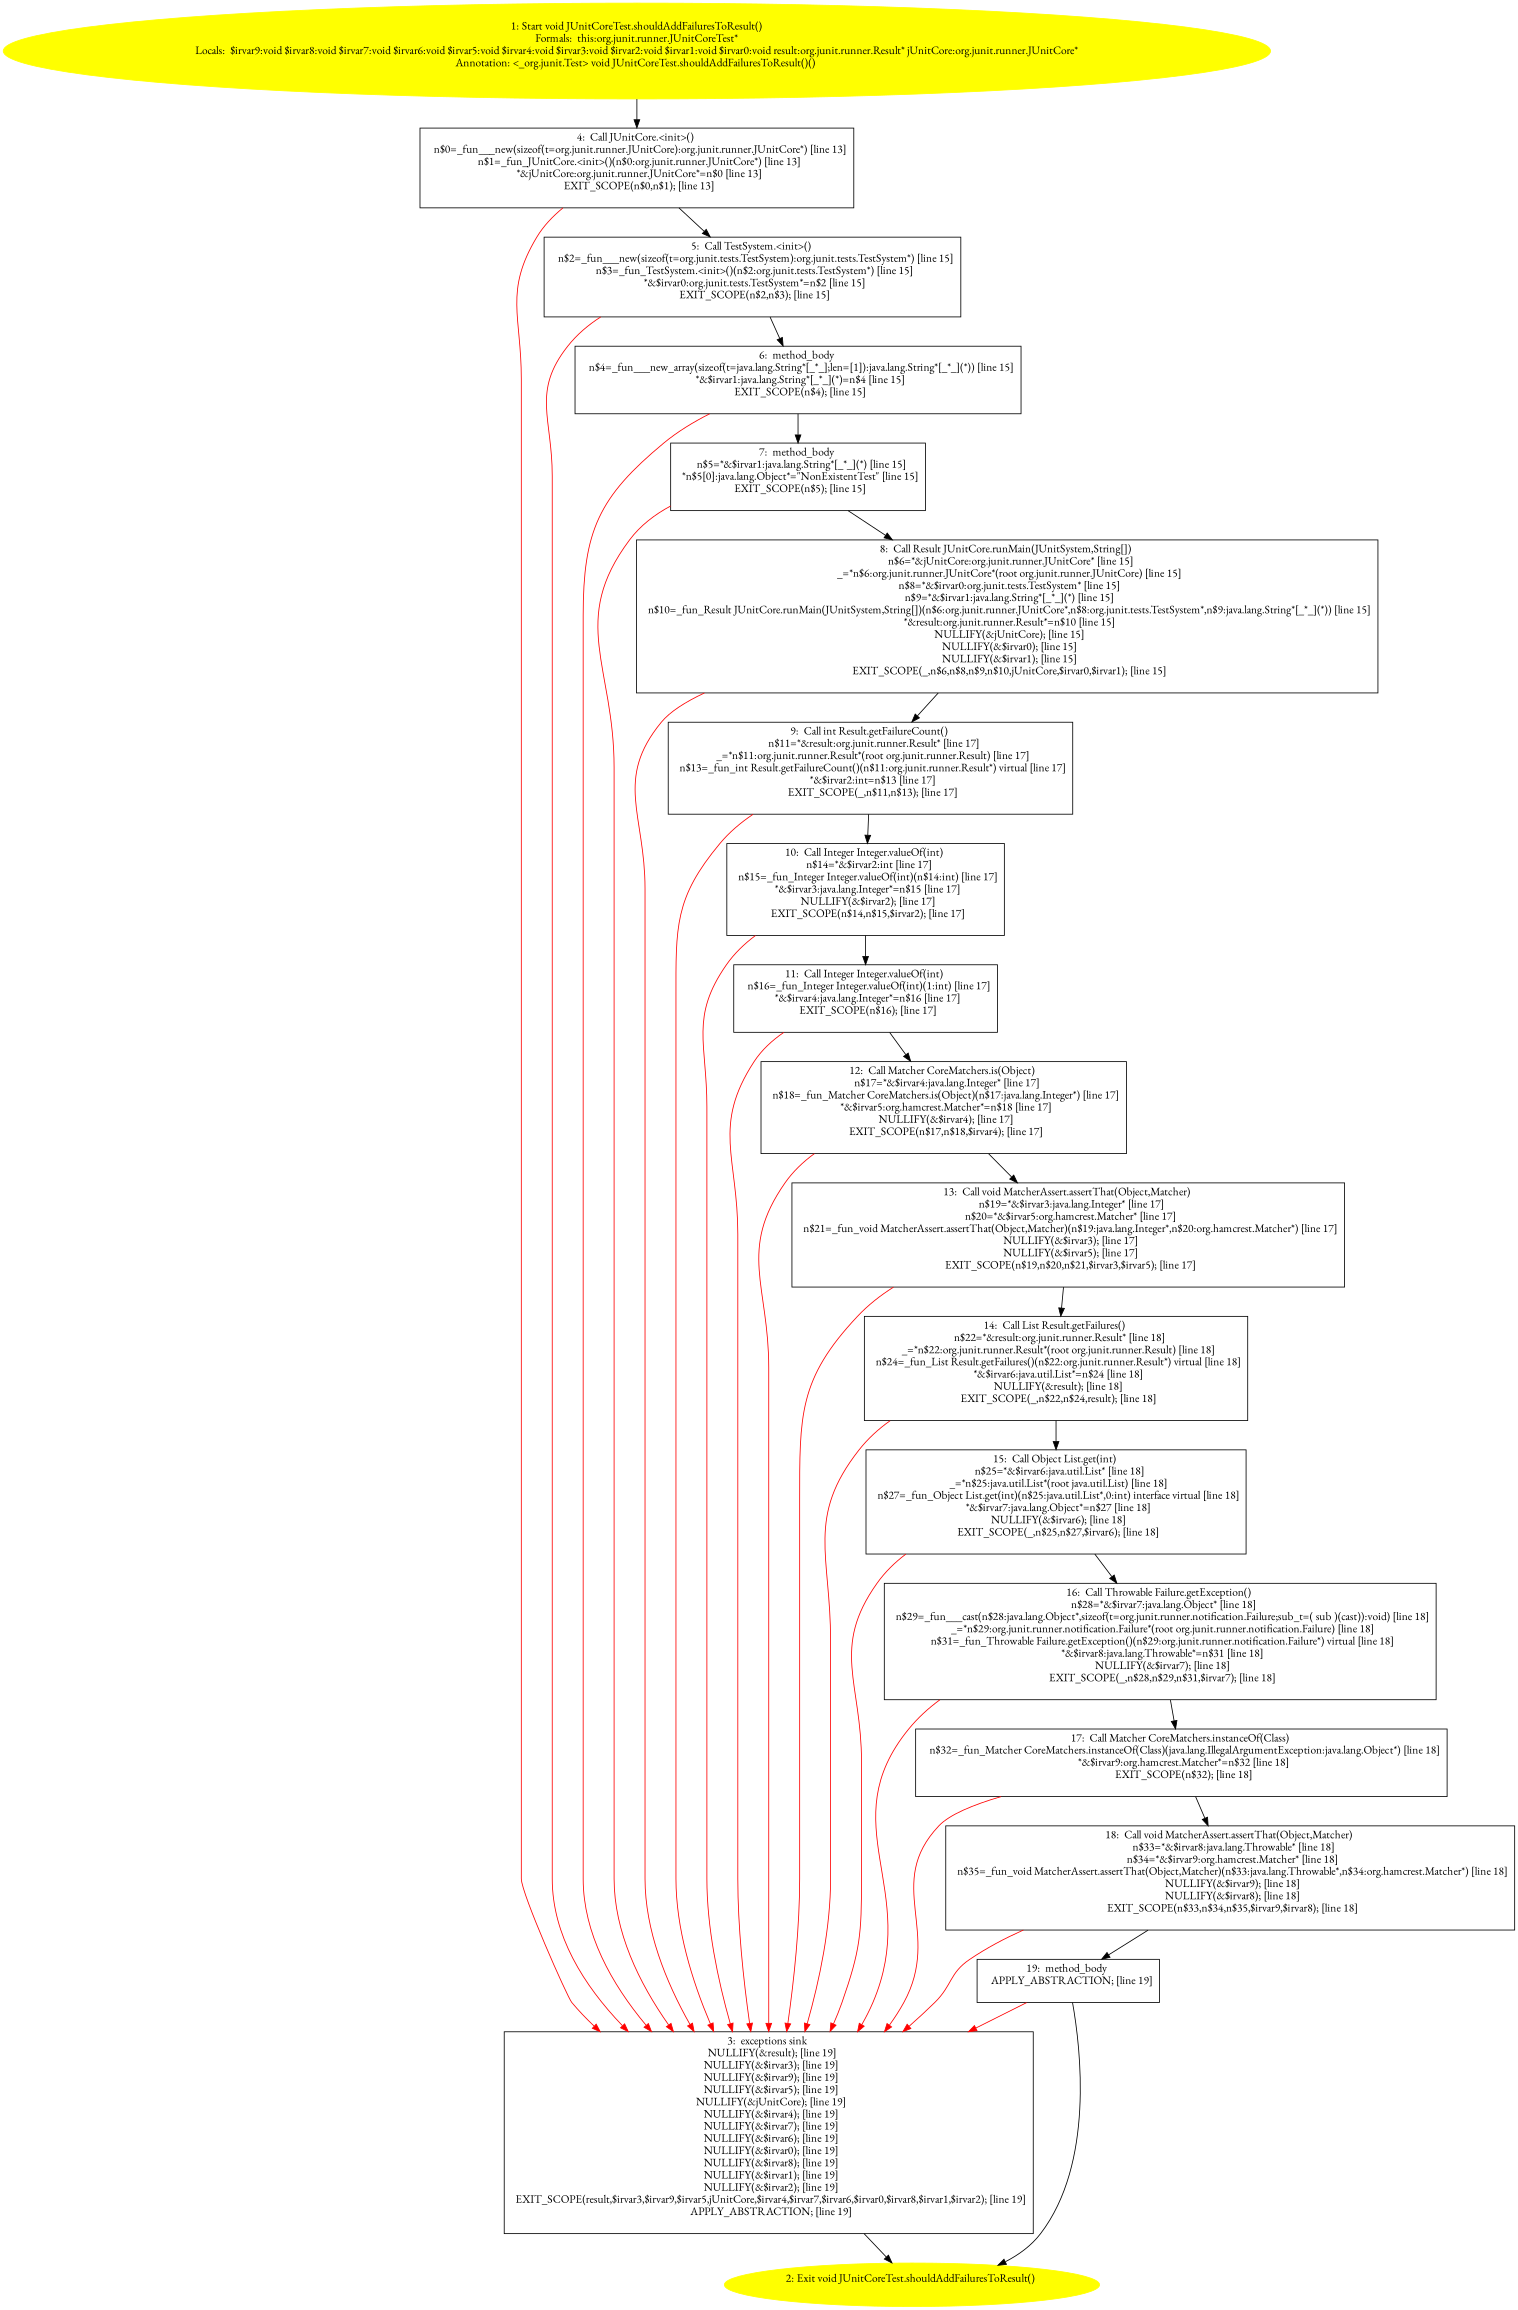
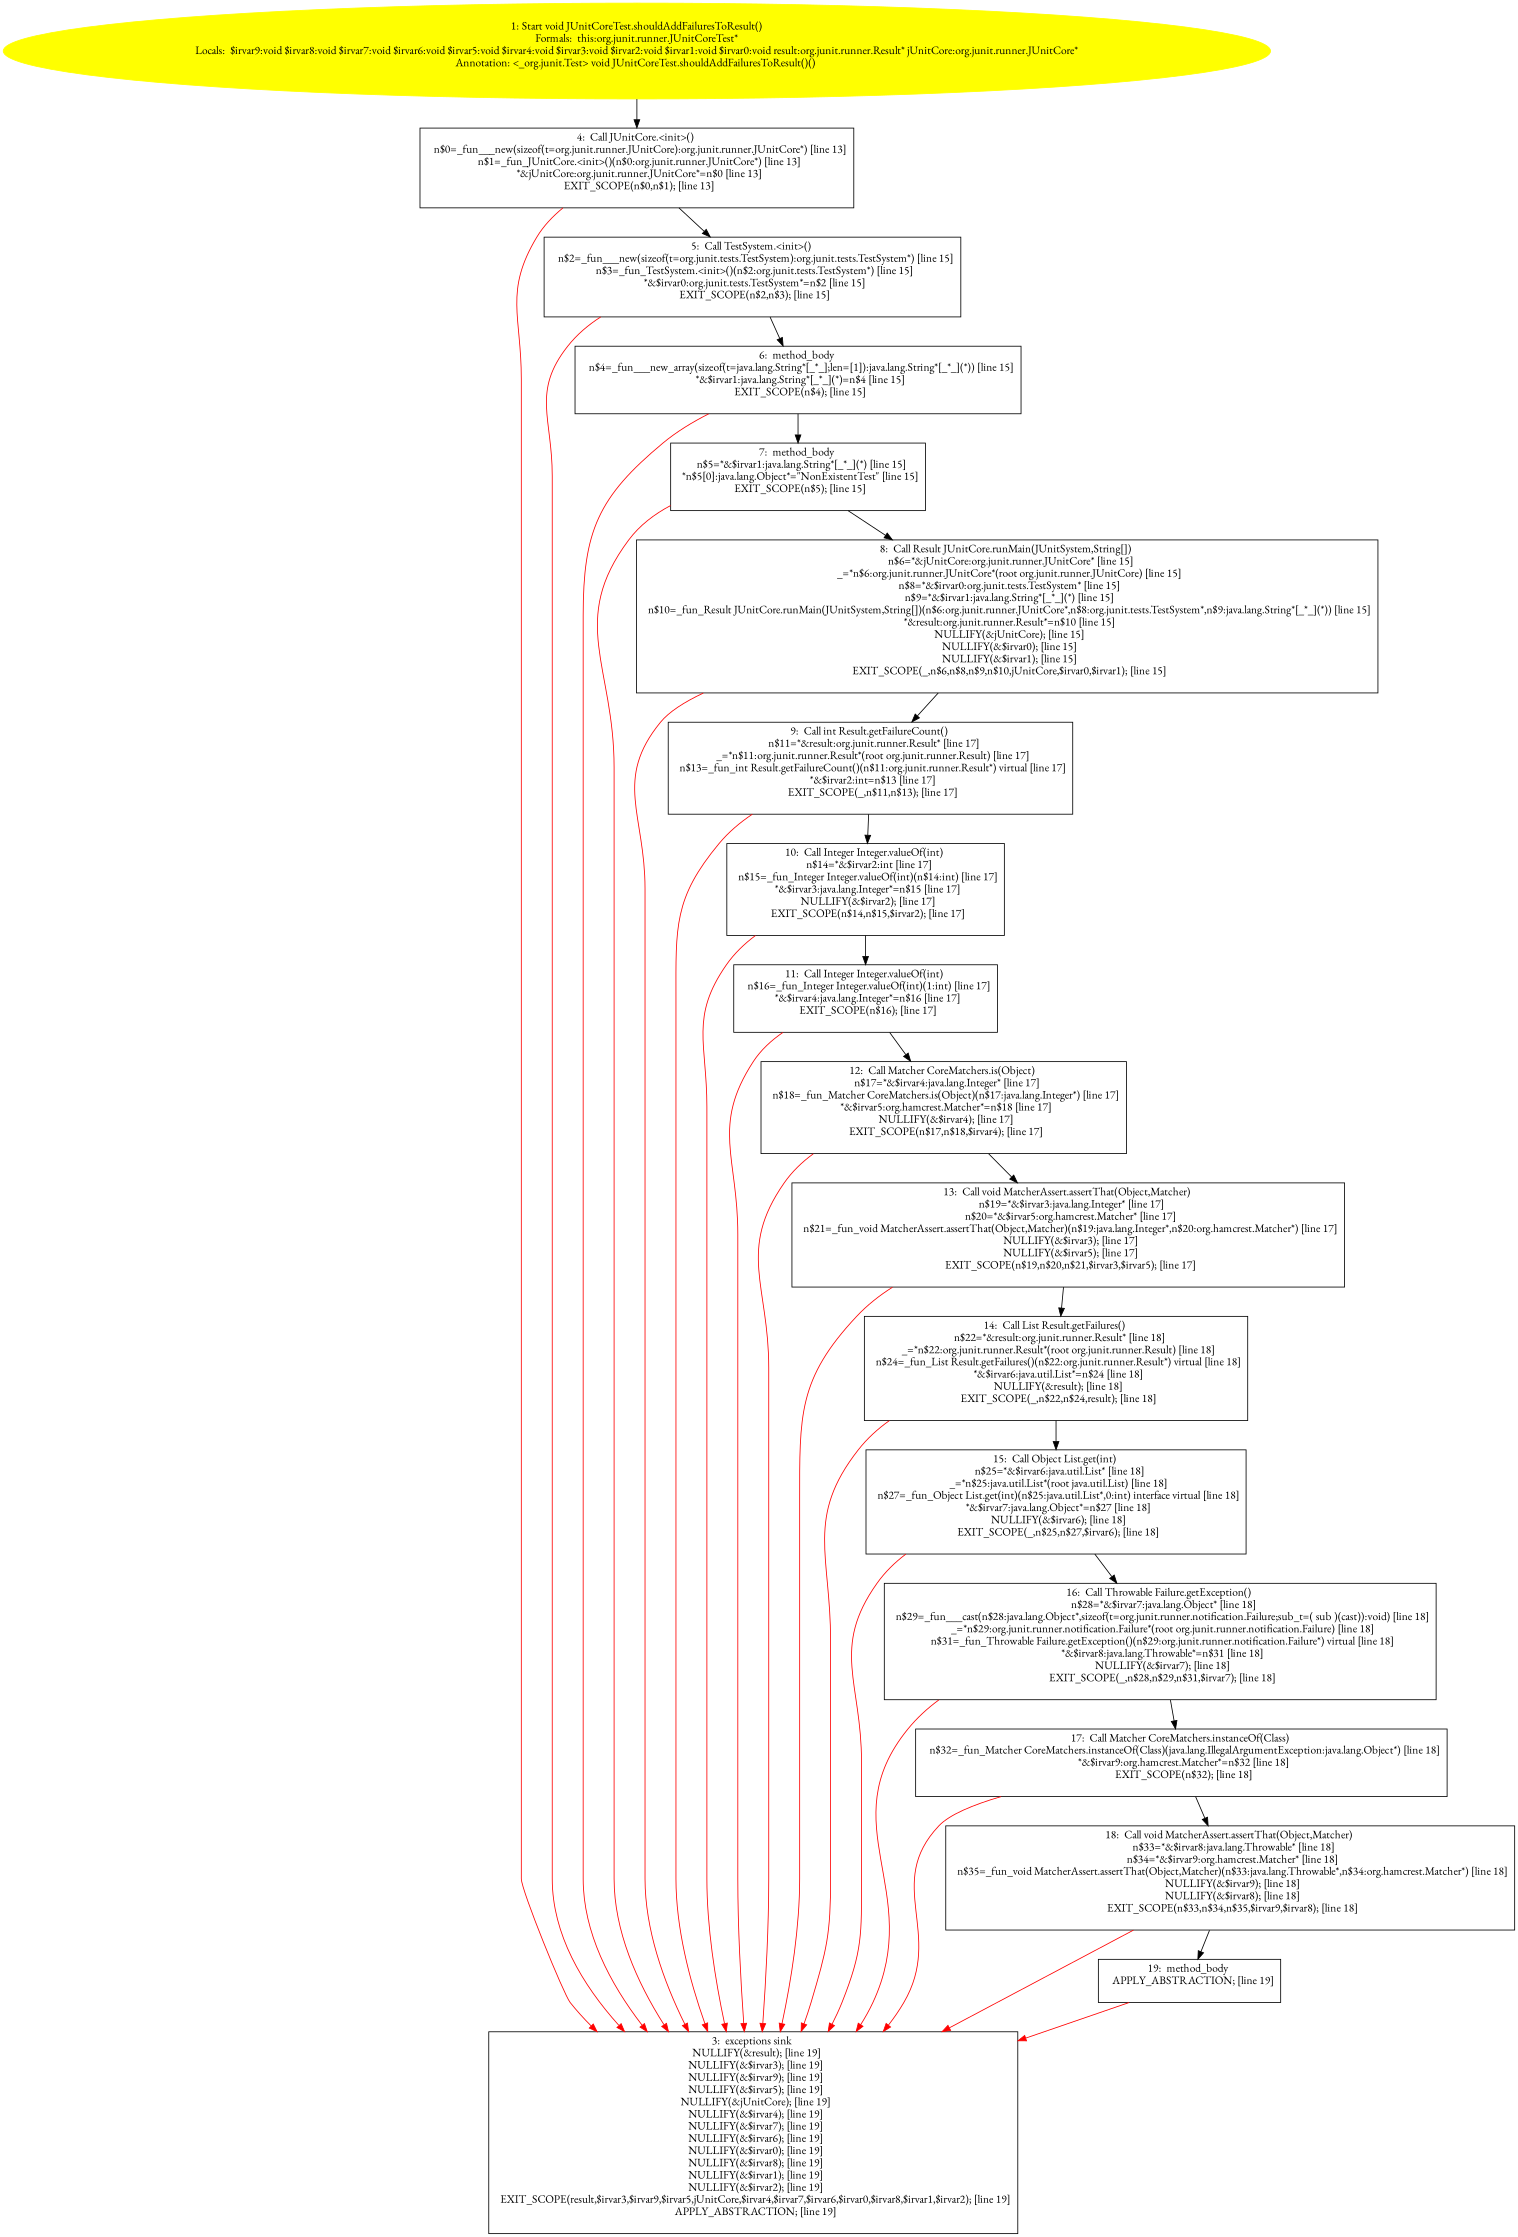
(912, 2285) -> none
